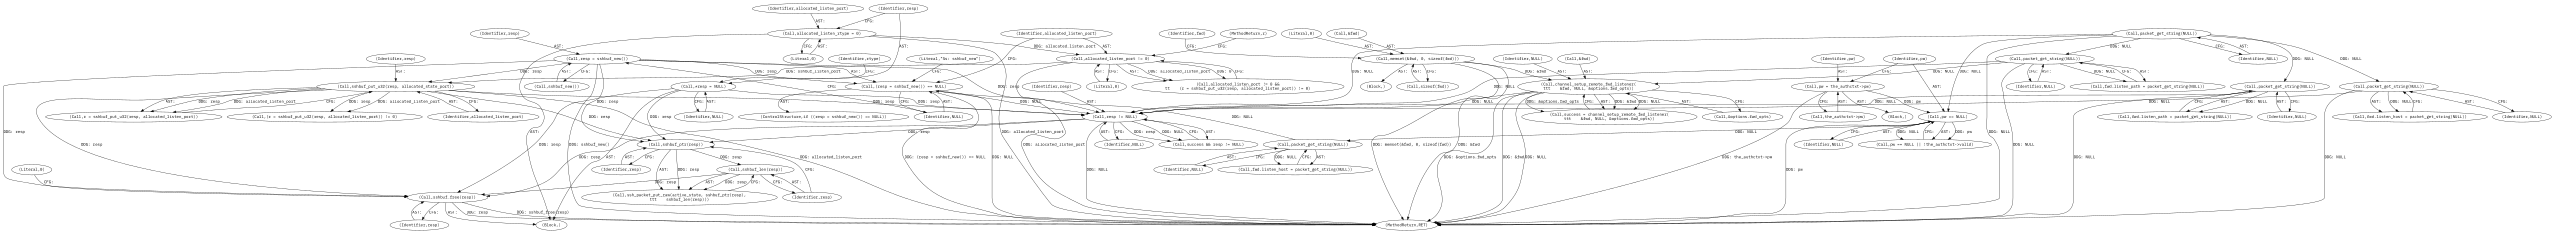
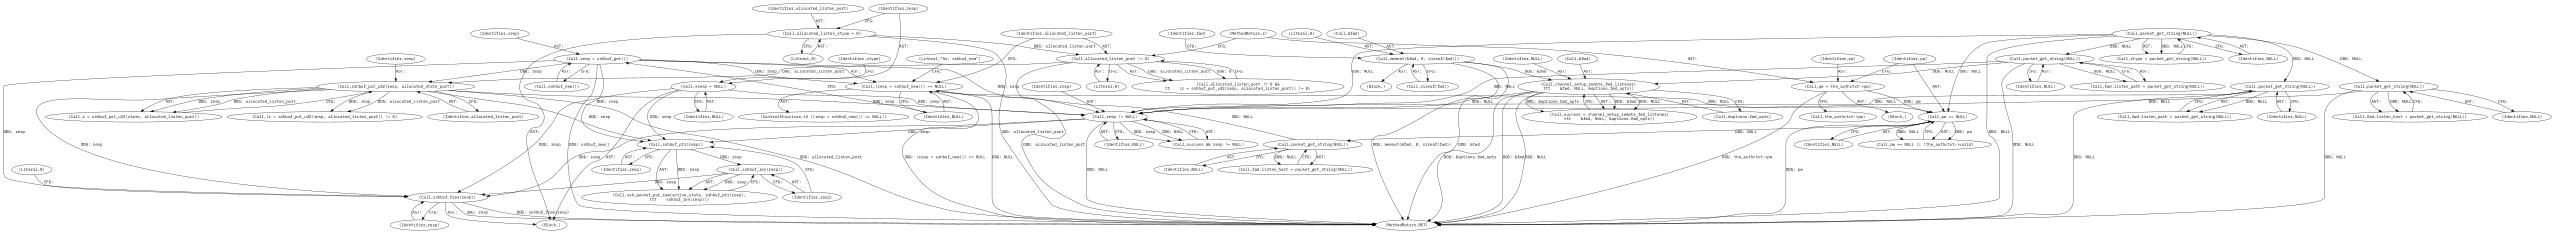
(597, 59) -> (597, 59)
none -> (2161, 59)
(813, 72) -> (813, 72)
(1011, 102) -> (1432, 96)
(1838, 102) -> (1540, 49)
(134, 117) -> (134, 117)
